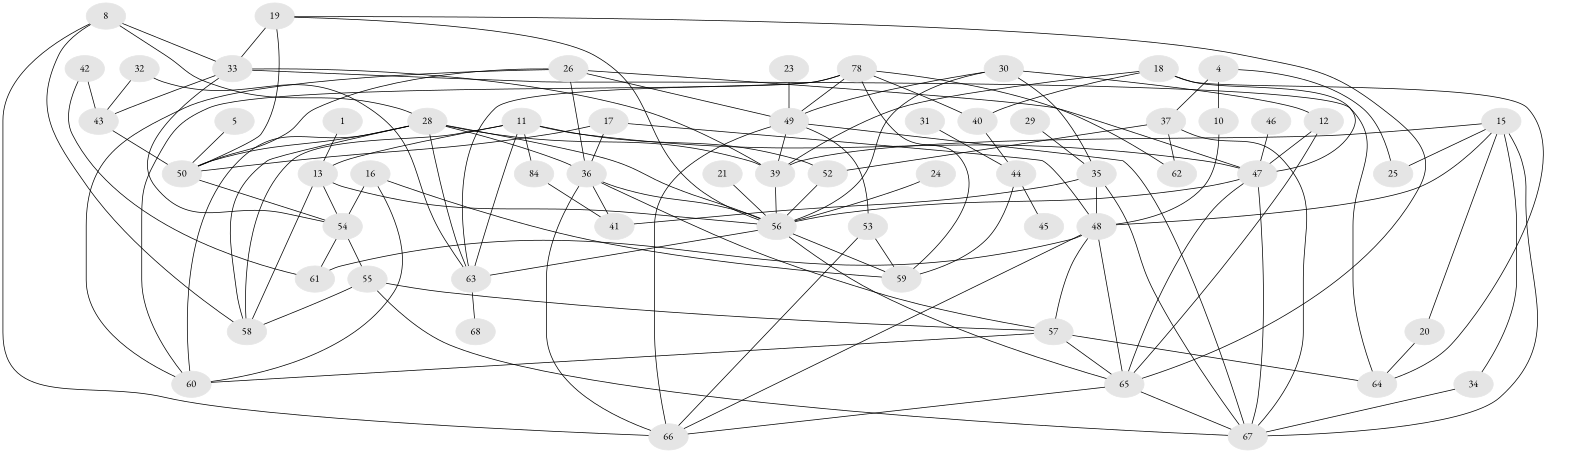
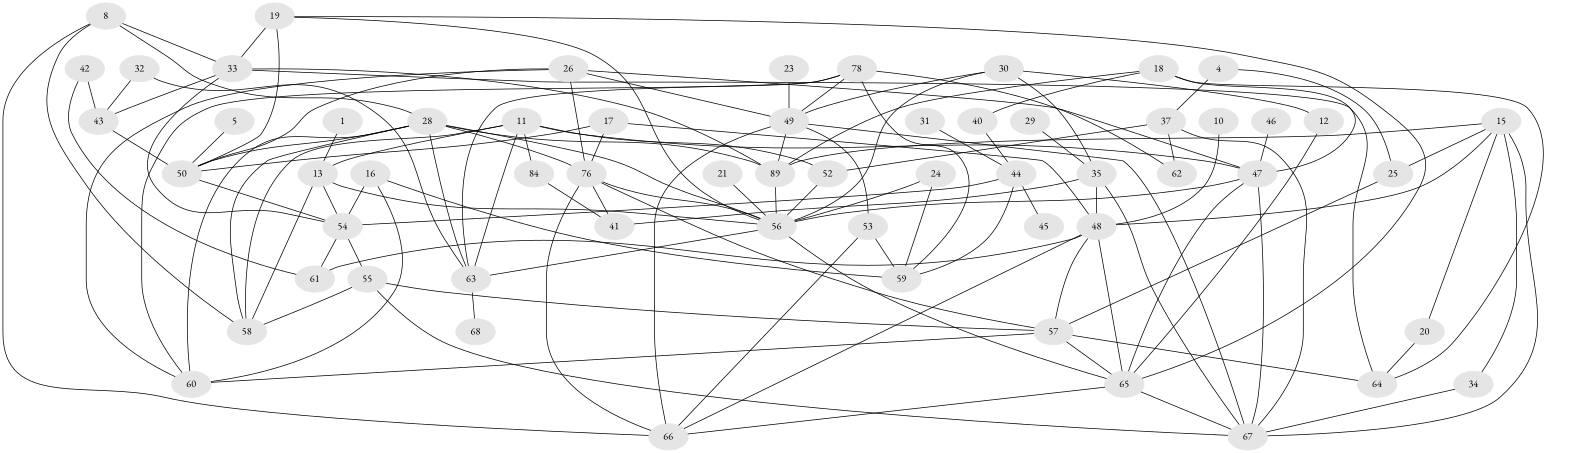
(1219, 98) -> none
(940, 103) -> none
(1290, 148) -> none
(587, 174) -> (587, 174)
(775, 174) -> (775, 174)
none -> (681, 207)
(837, 252) -> (919, 226)
none -> (1223, 253)
